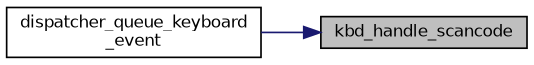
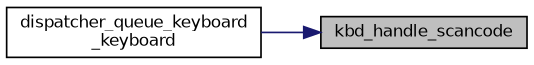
(134, 32) -> (134, 32)
